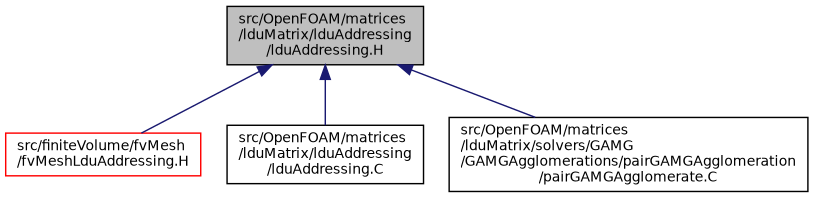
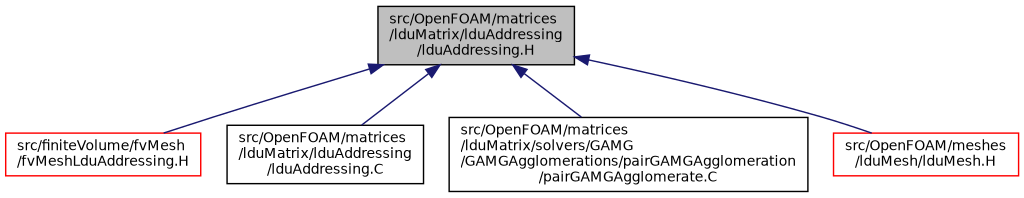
none -> (926, 154)
